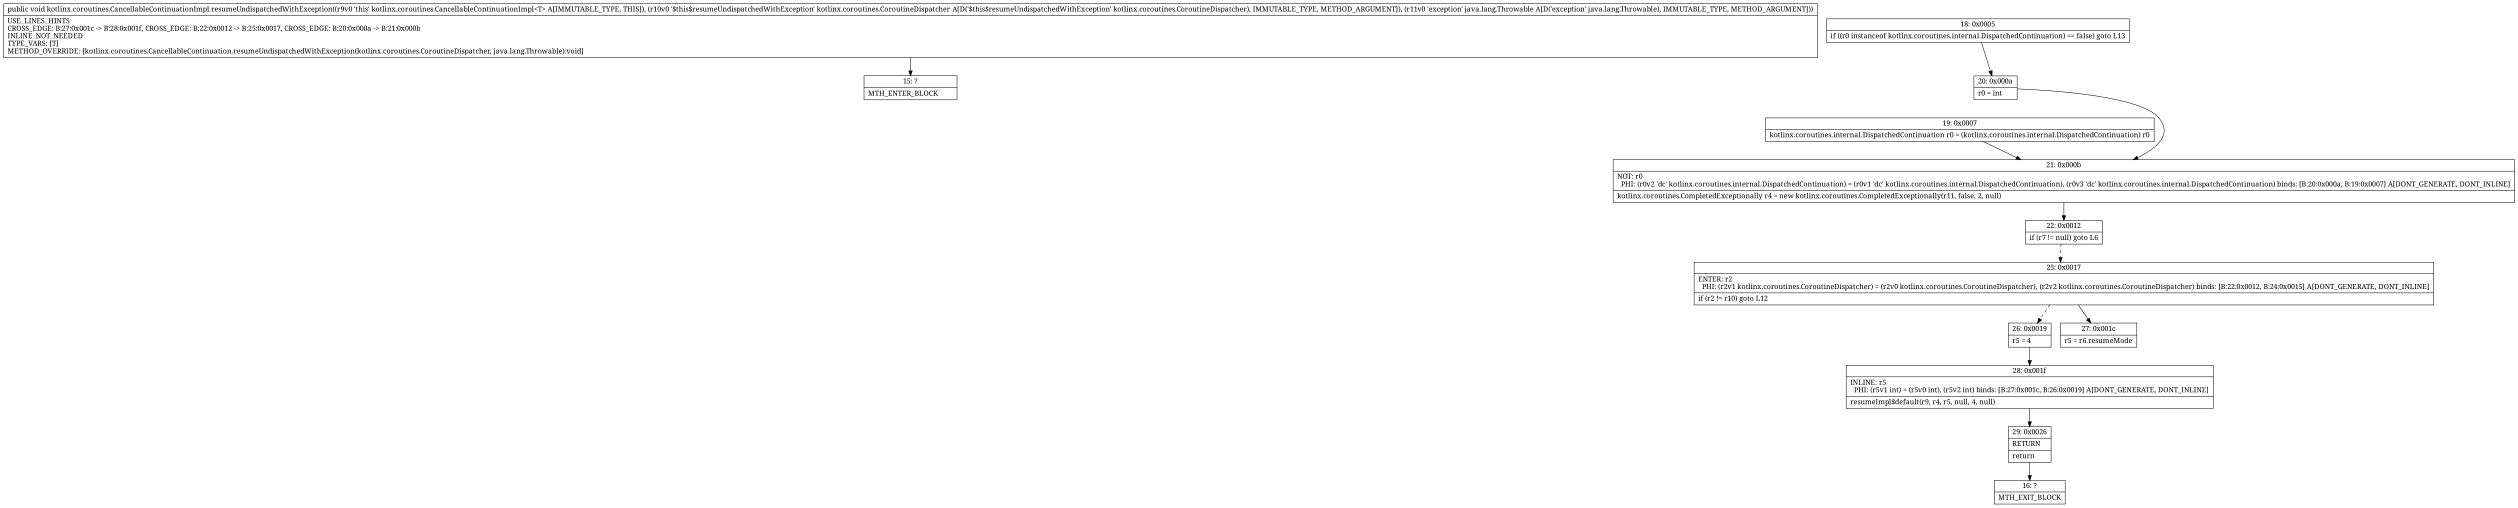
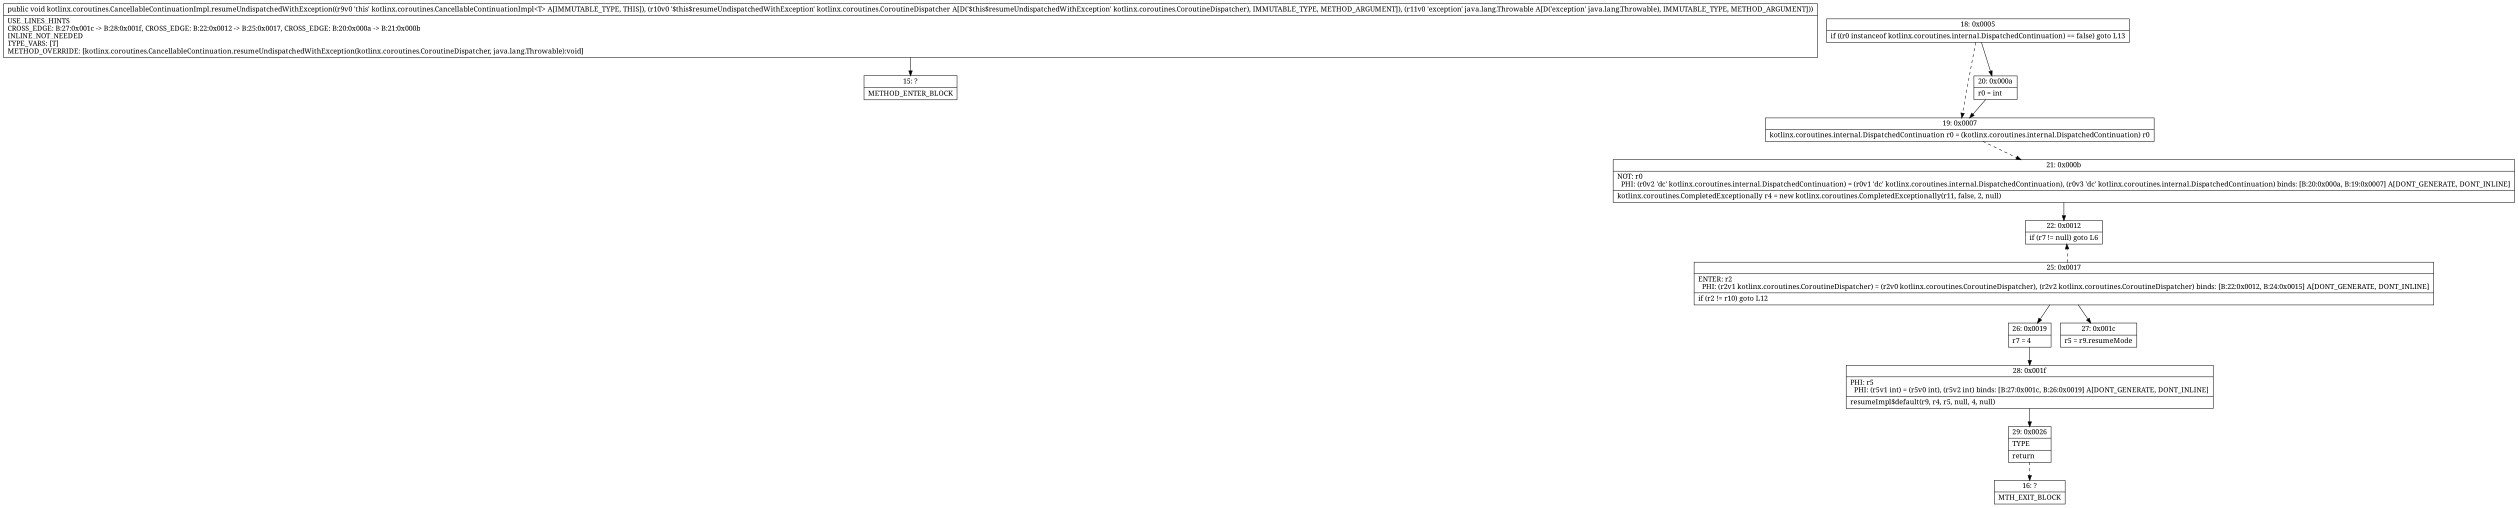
none -> (1969, 78)
(903, 94) -> (911, 94)
(2117, 100) -> (1979, 107)
(2000, 149) -> (2000, 149)
(2061, 251) -> (2067, 256)
(2045, 312) -> (2045, 312)
(2022, 341) -> (2022, 341)
(2099, 341) -> (2099, 341)
(1869, 383) -> (1863, 383)
(2026, 444) -> (2021, 444)
(2030, 469) -> (2030, 469)
